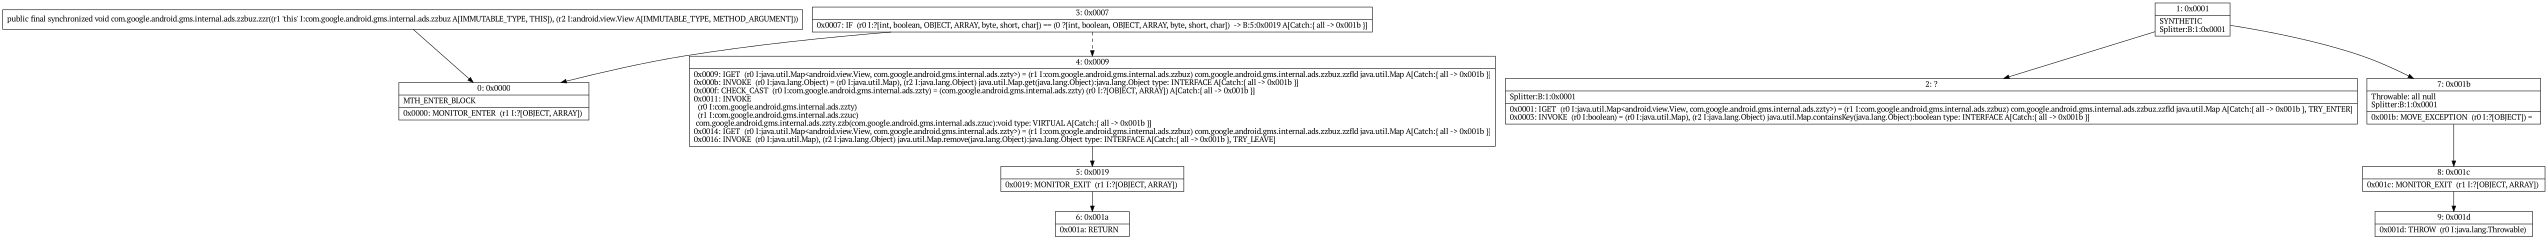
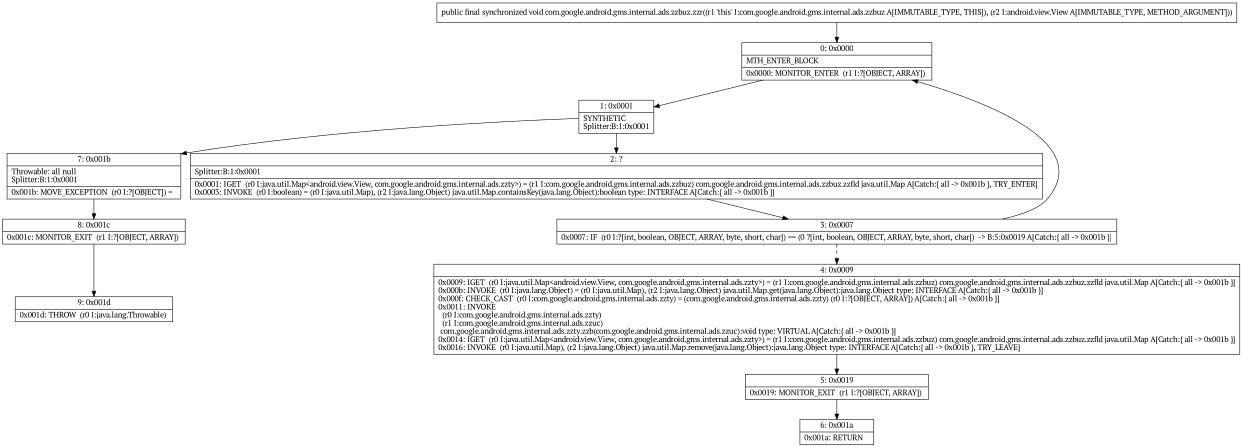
none -> (711, 93)
none -> (745, 208)
